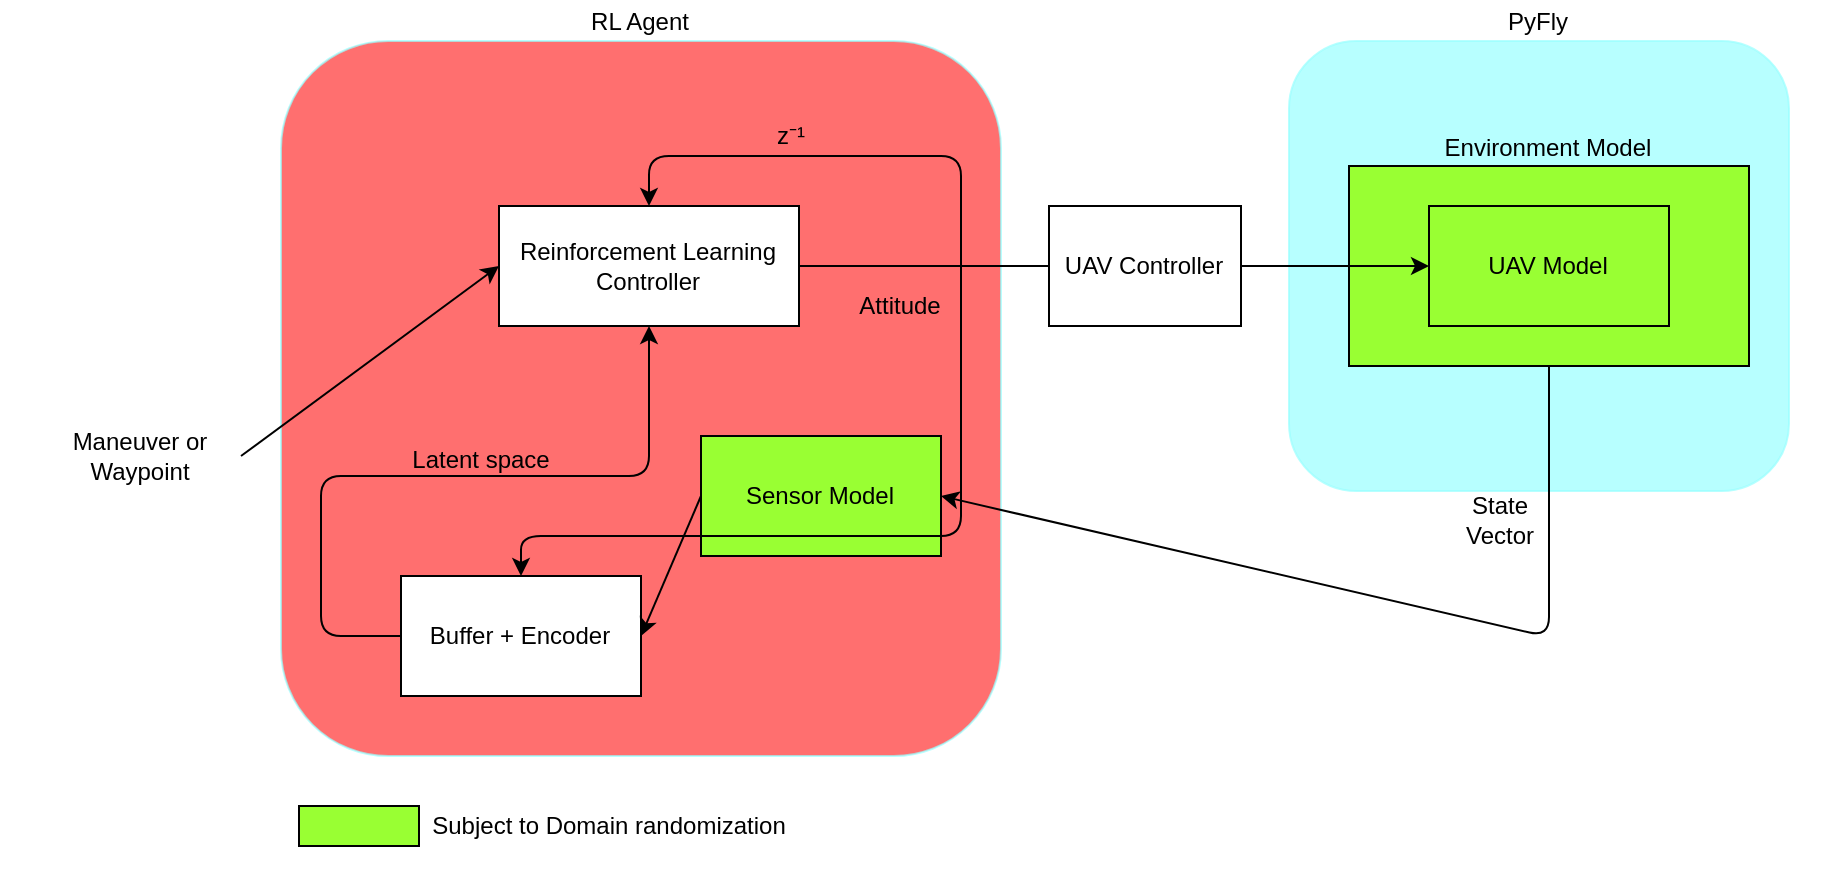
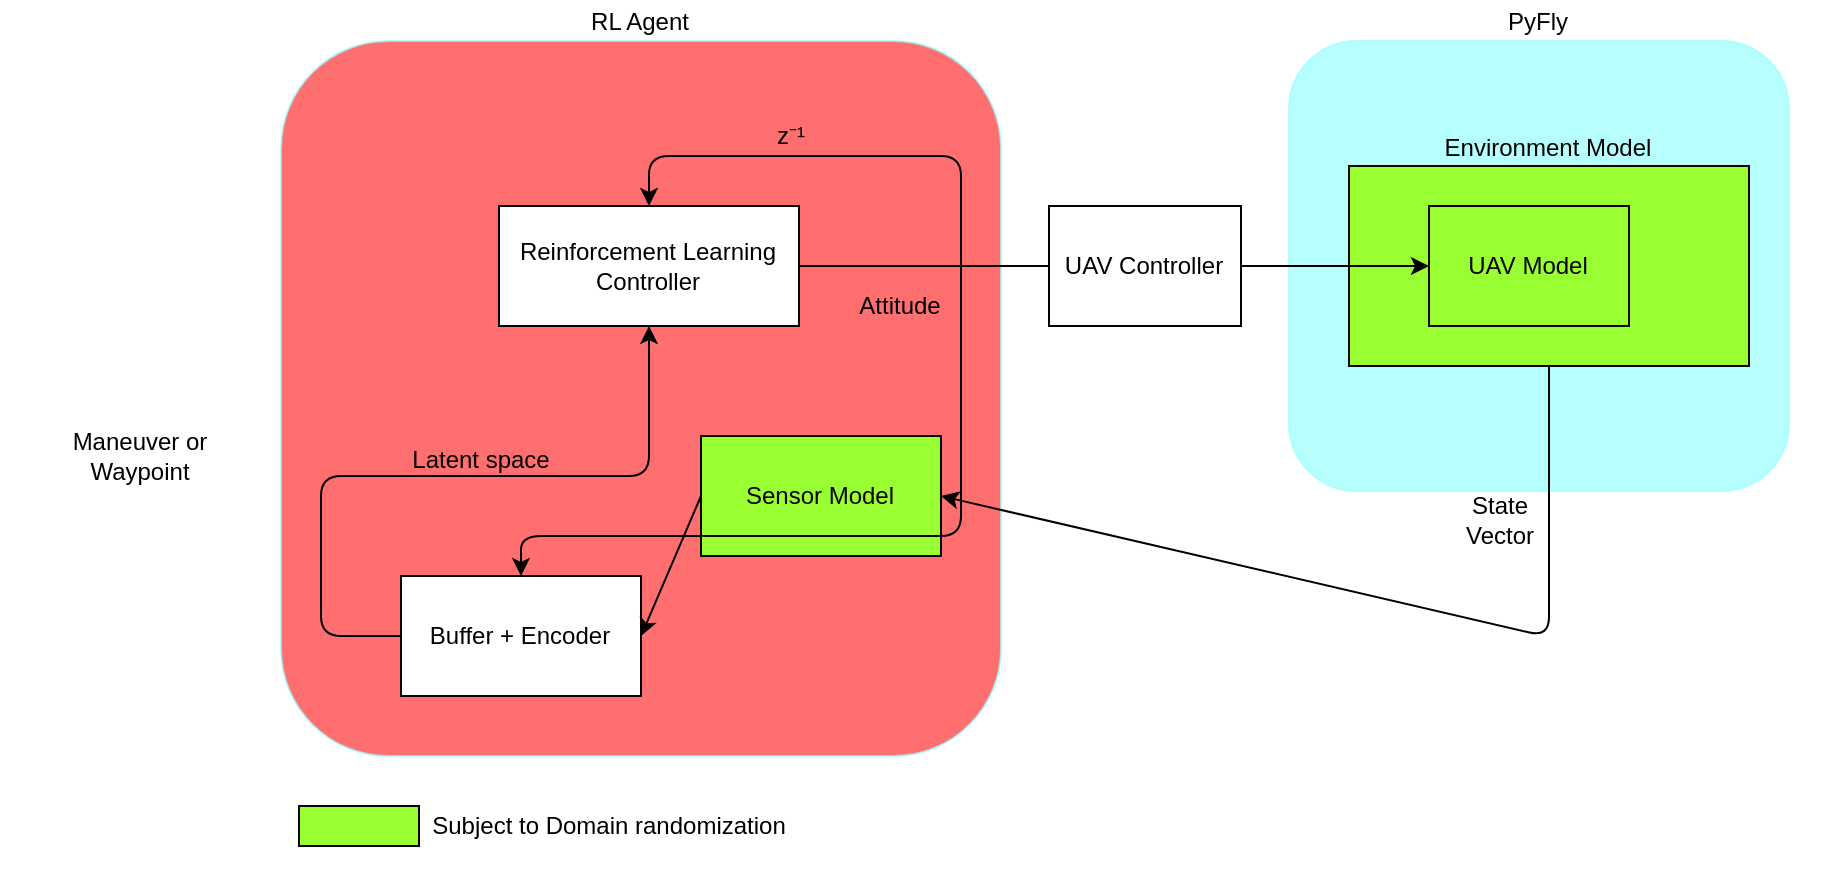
(1549, 266) -> (1529, 266)
(364, 365) -> none
